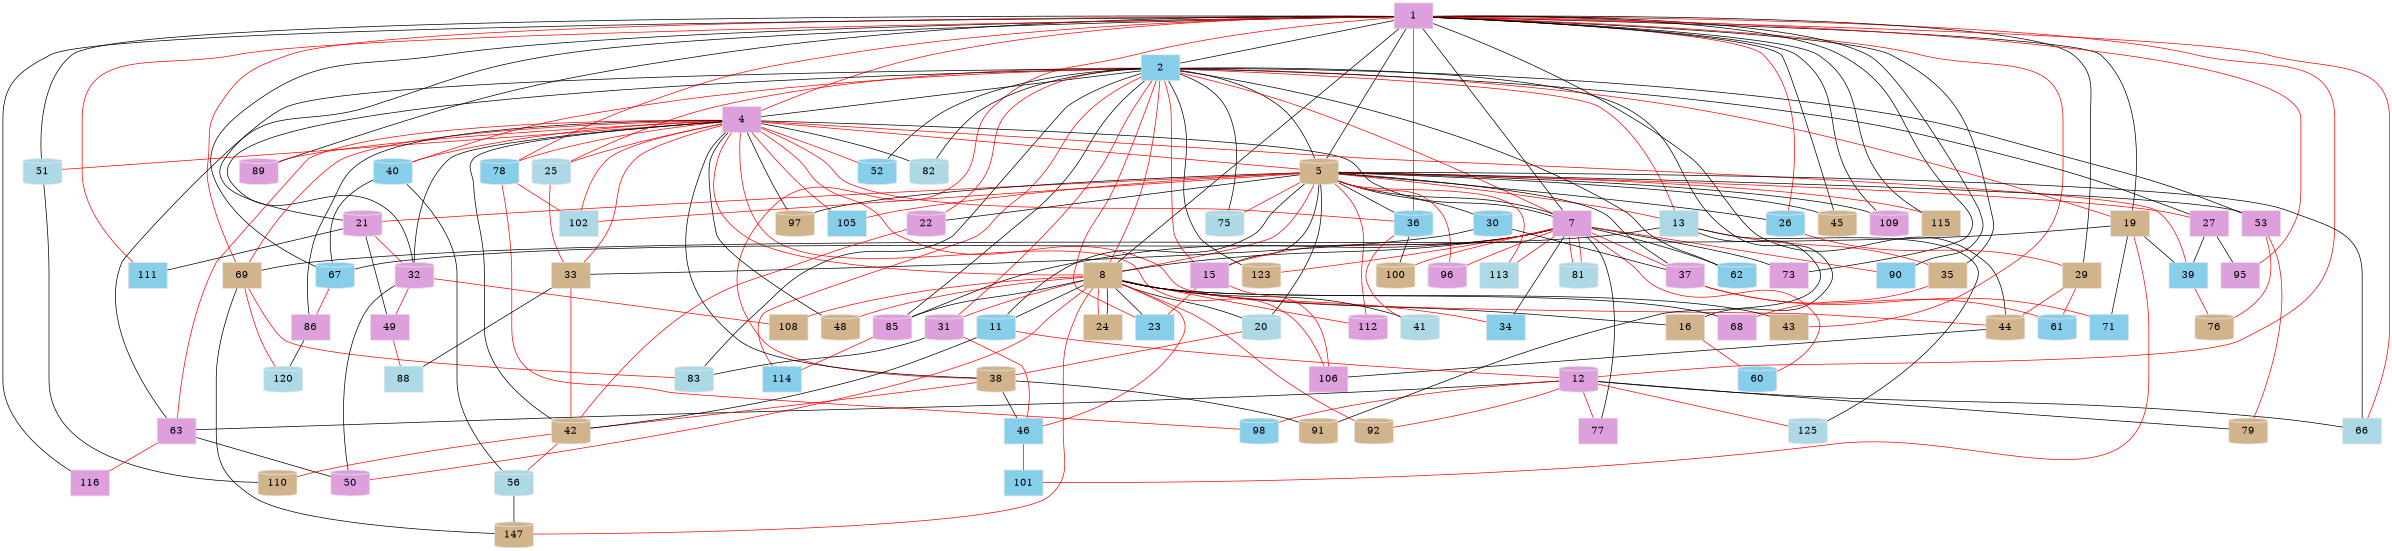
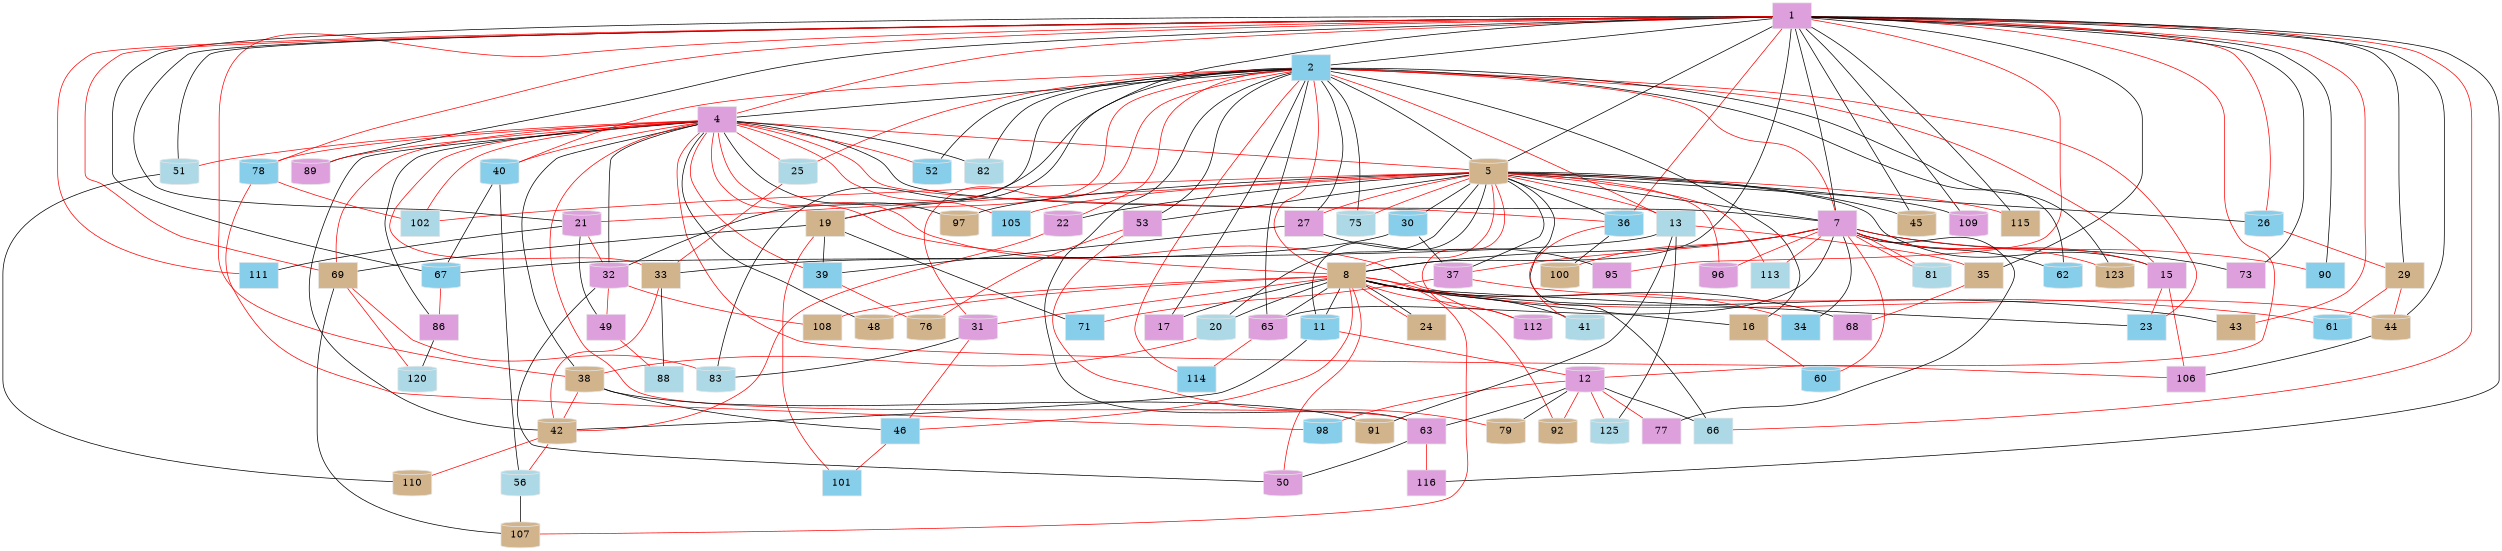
(892, 327) -> (1268, 327)
none -> (1164, 327)
(514, 535) -> (520, 535)
